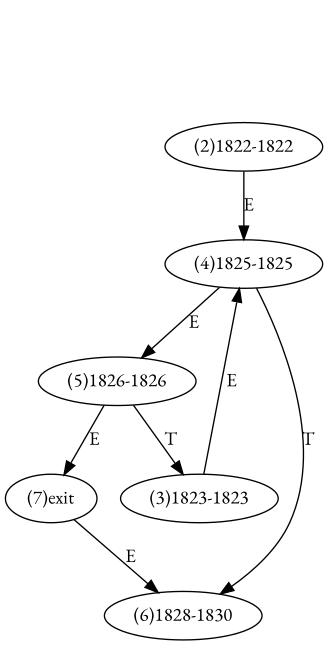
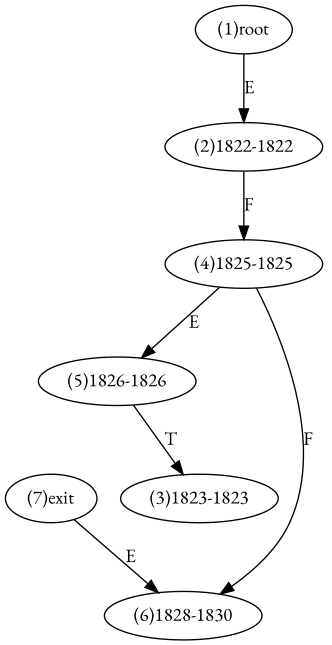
none -> (244, 30)
(249, 205) -> (249, 205)
(220, 388) -> none
(88, 434) -> none
(309, 440) -> (309, 440)
